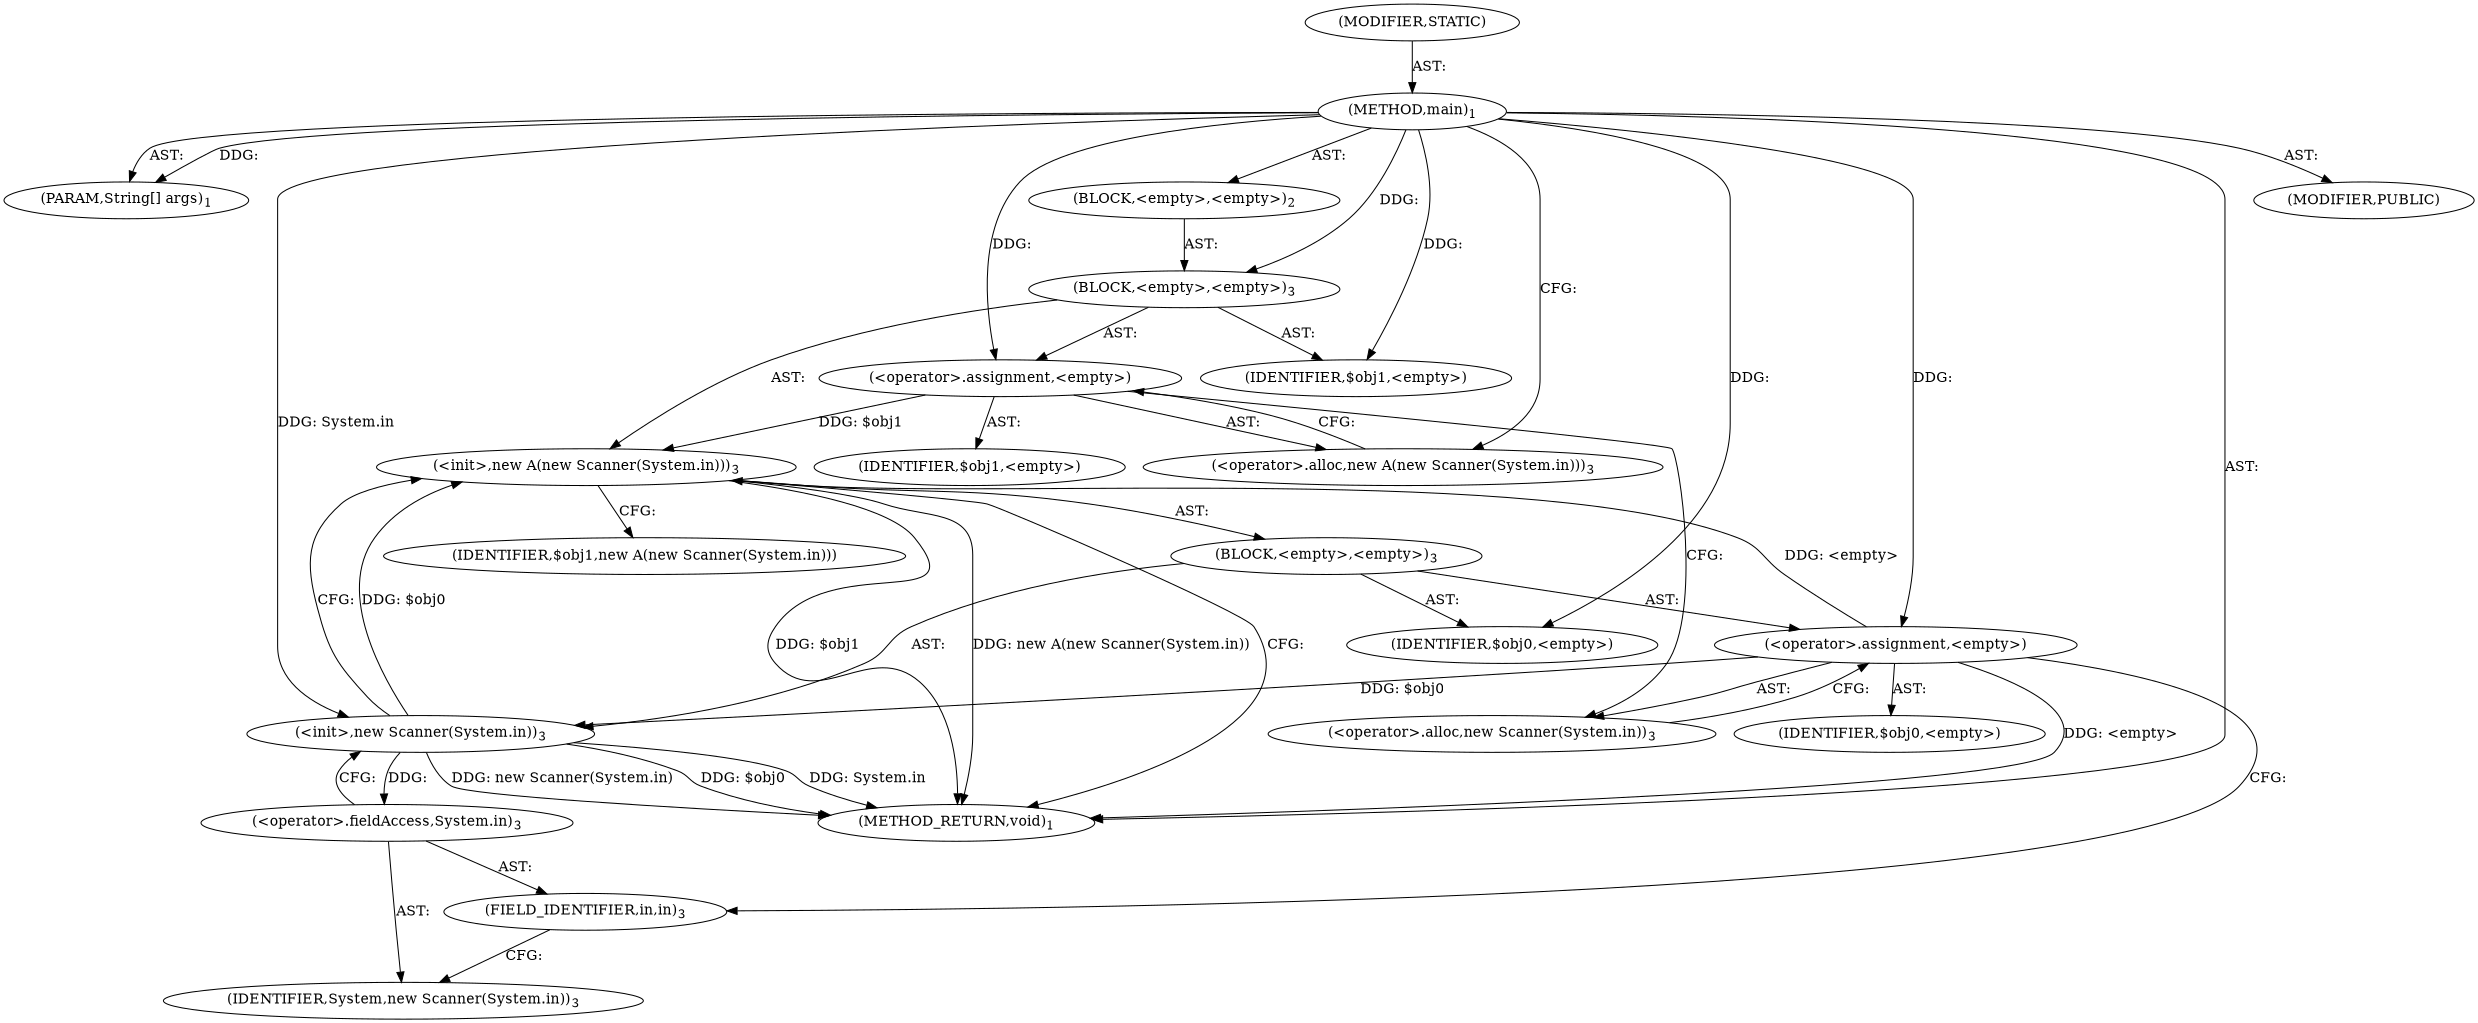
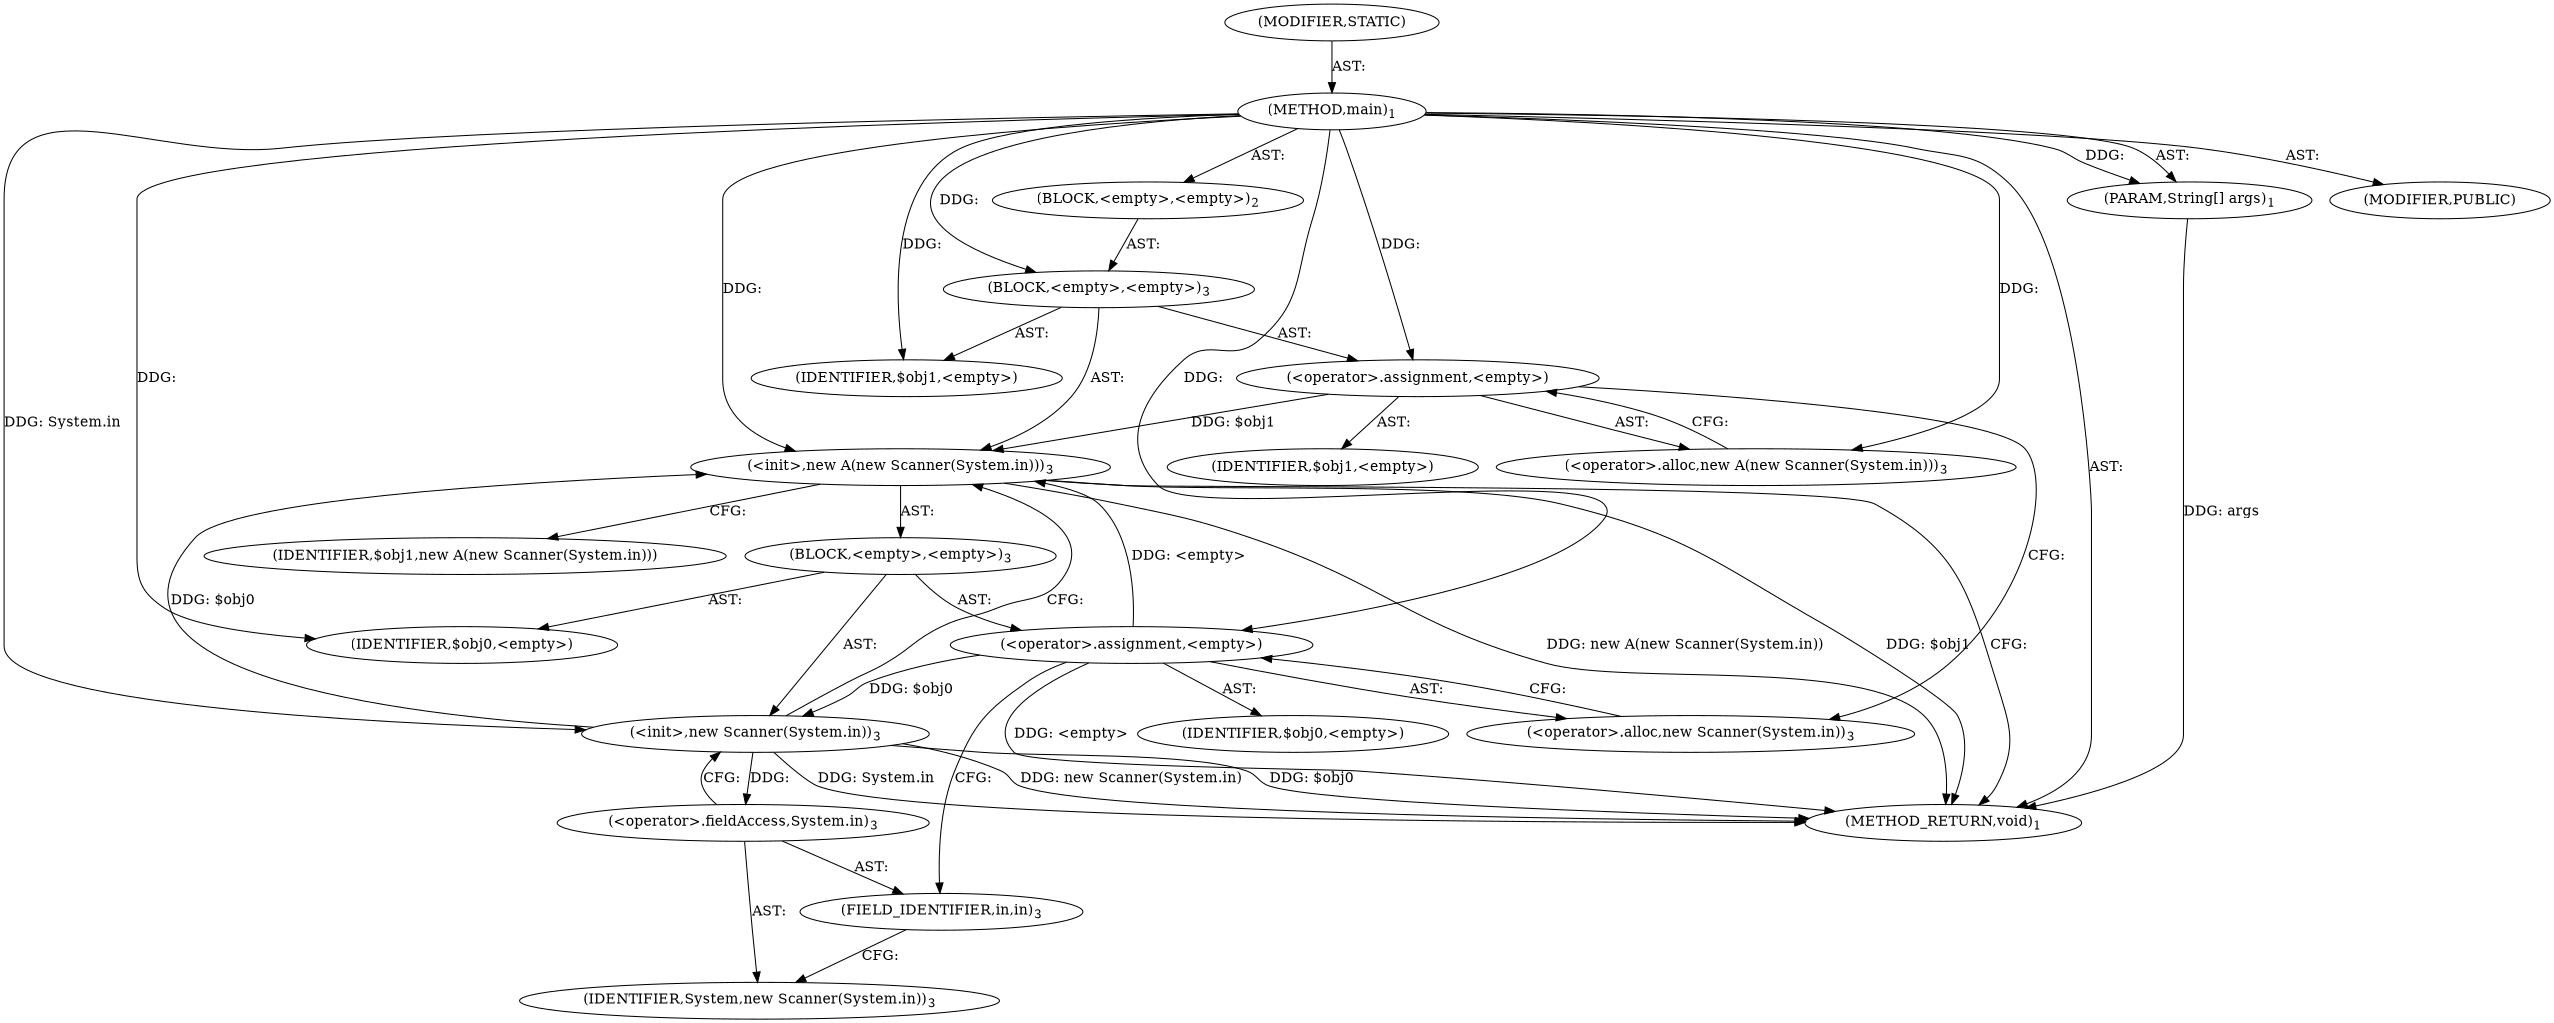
none -> (837, 154)
(1561, 289) -> (2021, 289)
none -> (2183, 562)
